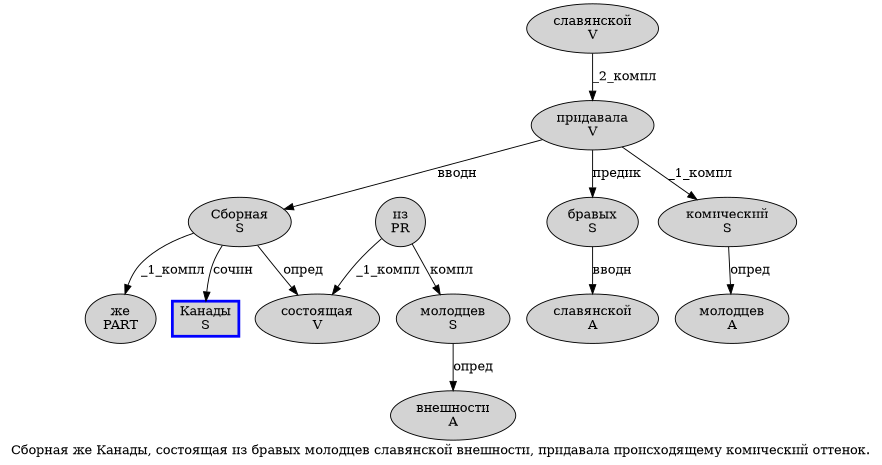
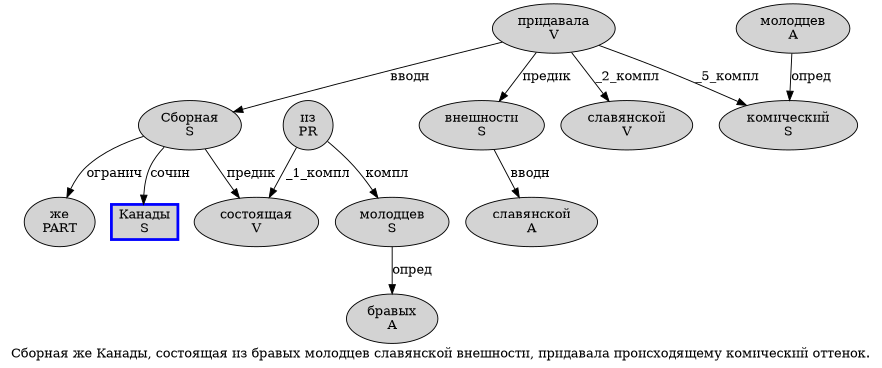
(593, 72) -> (587, 73)
(701, 174) -> (727, 77)
(593, 222) -> (482, 125)
(730, 266) -> (791, 72)
(173, 270) -> (115, 174)
(303, 270) -> (251, 174)
(453, 415) -> (392, 319)
